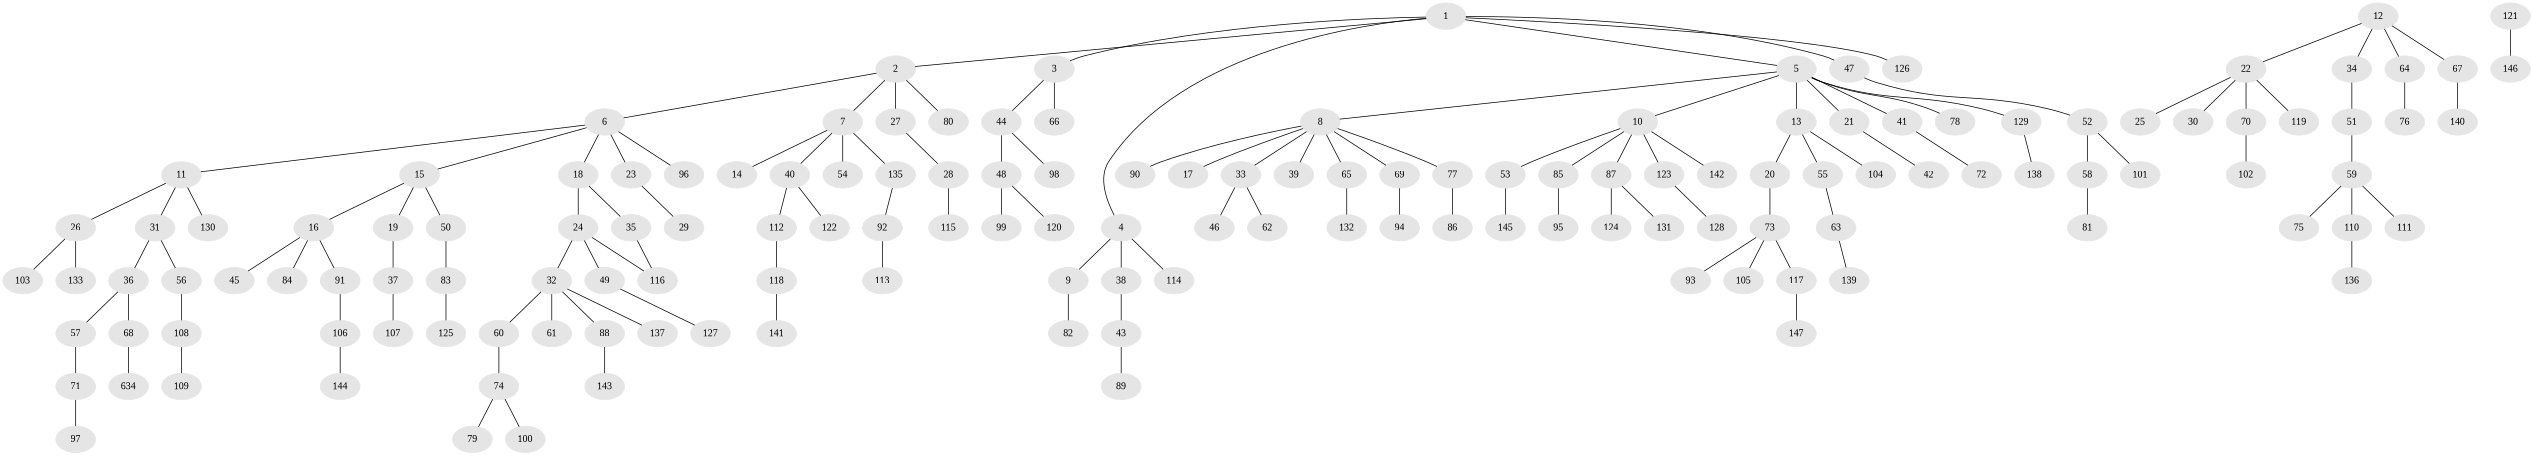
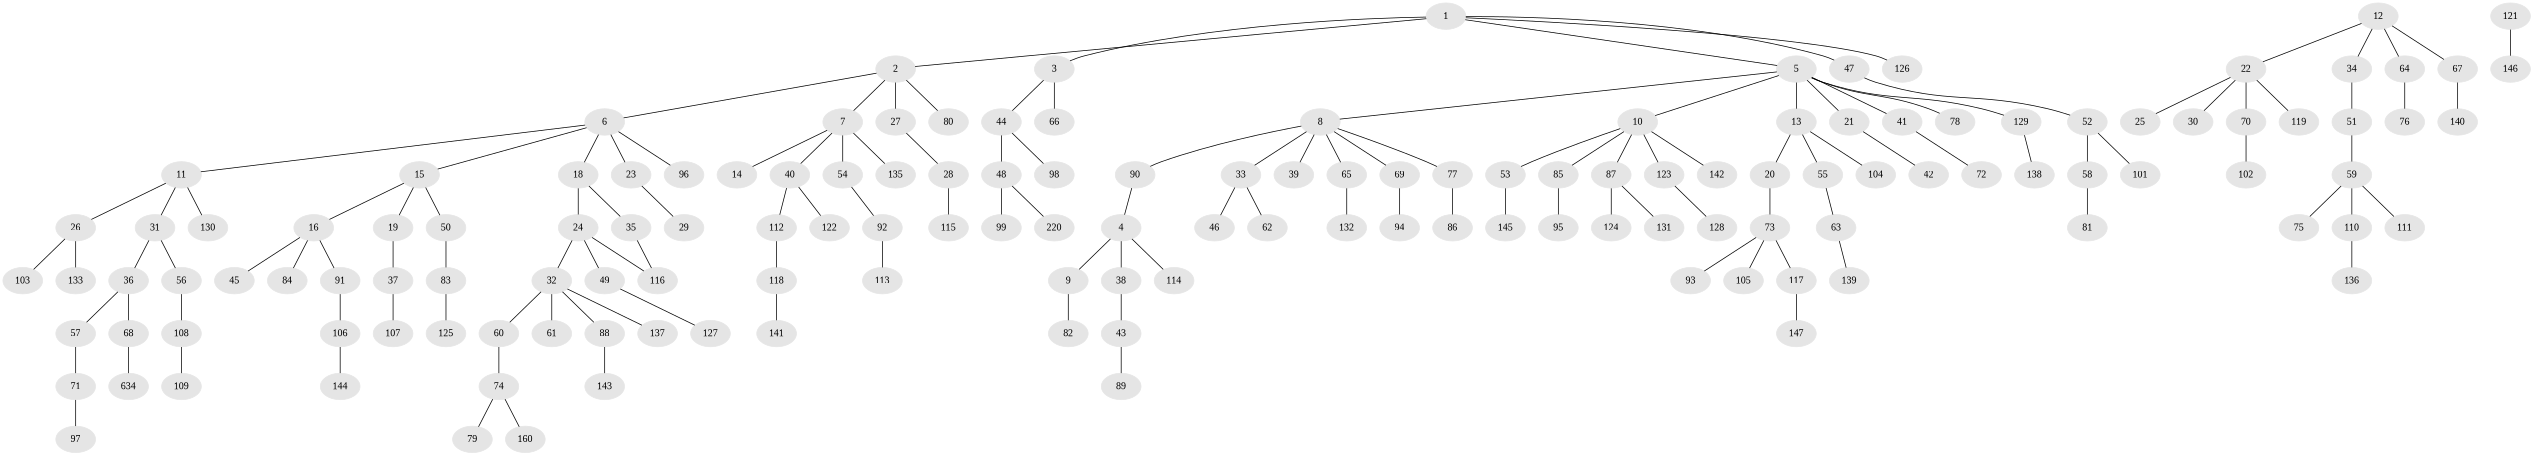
(1226, 68) -> (1128, 201)
(1188, 175) -> none
(889, 201) -> (863, 201)
(1054, 228) -> (1054, 228)
(525, 439) -> (525, 439)
